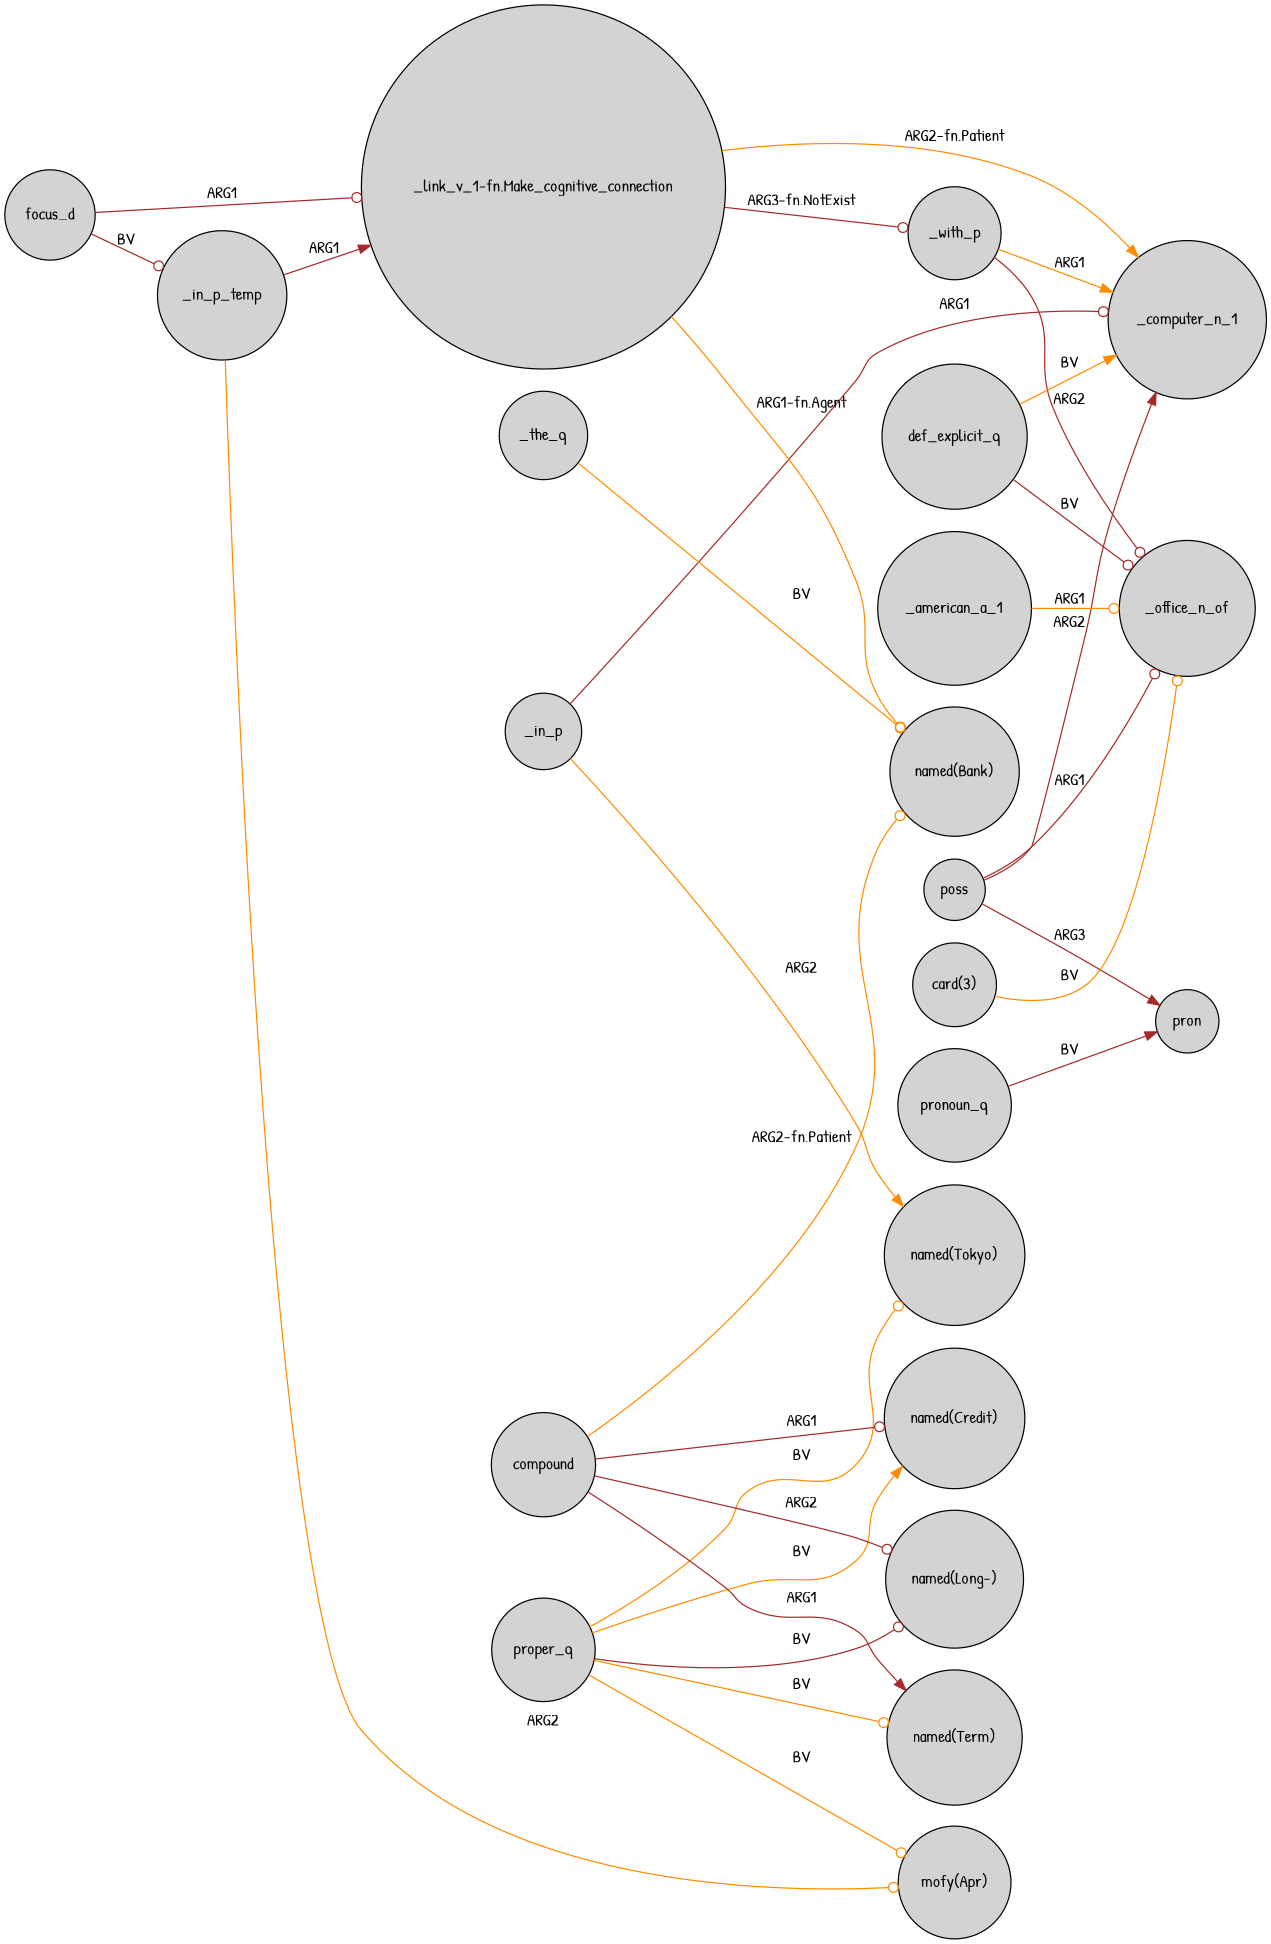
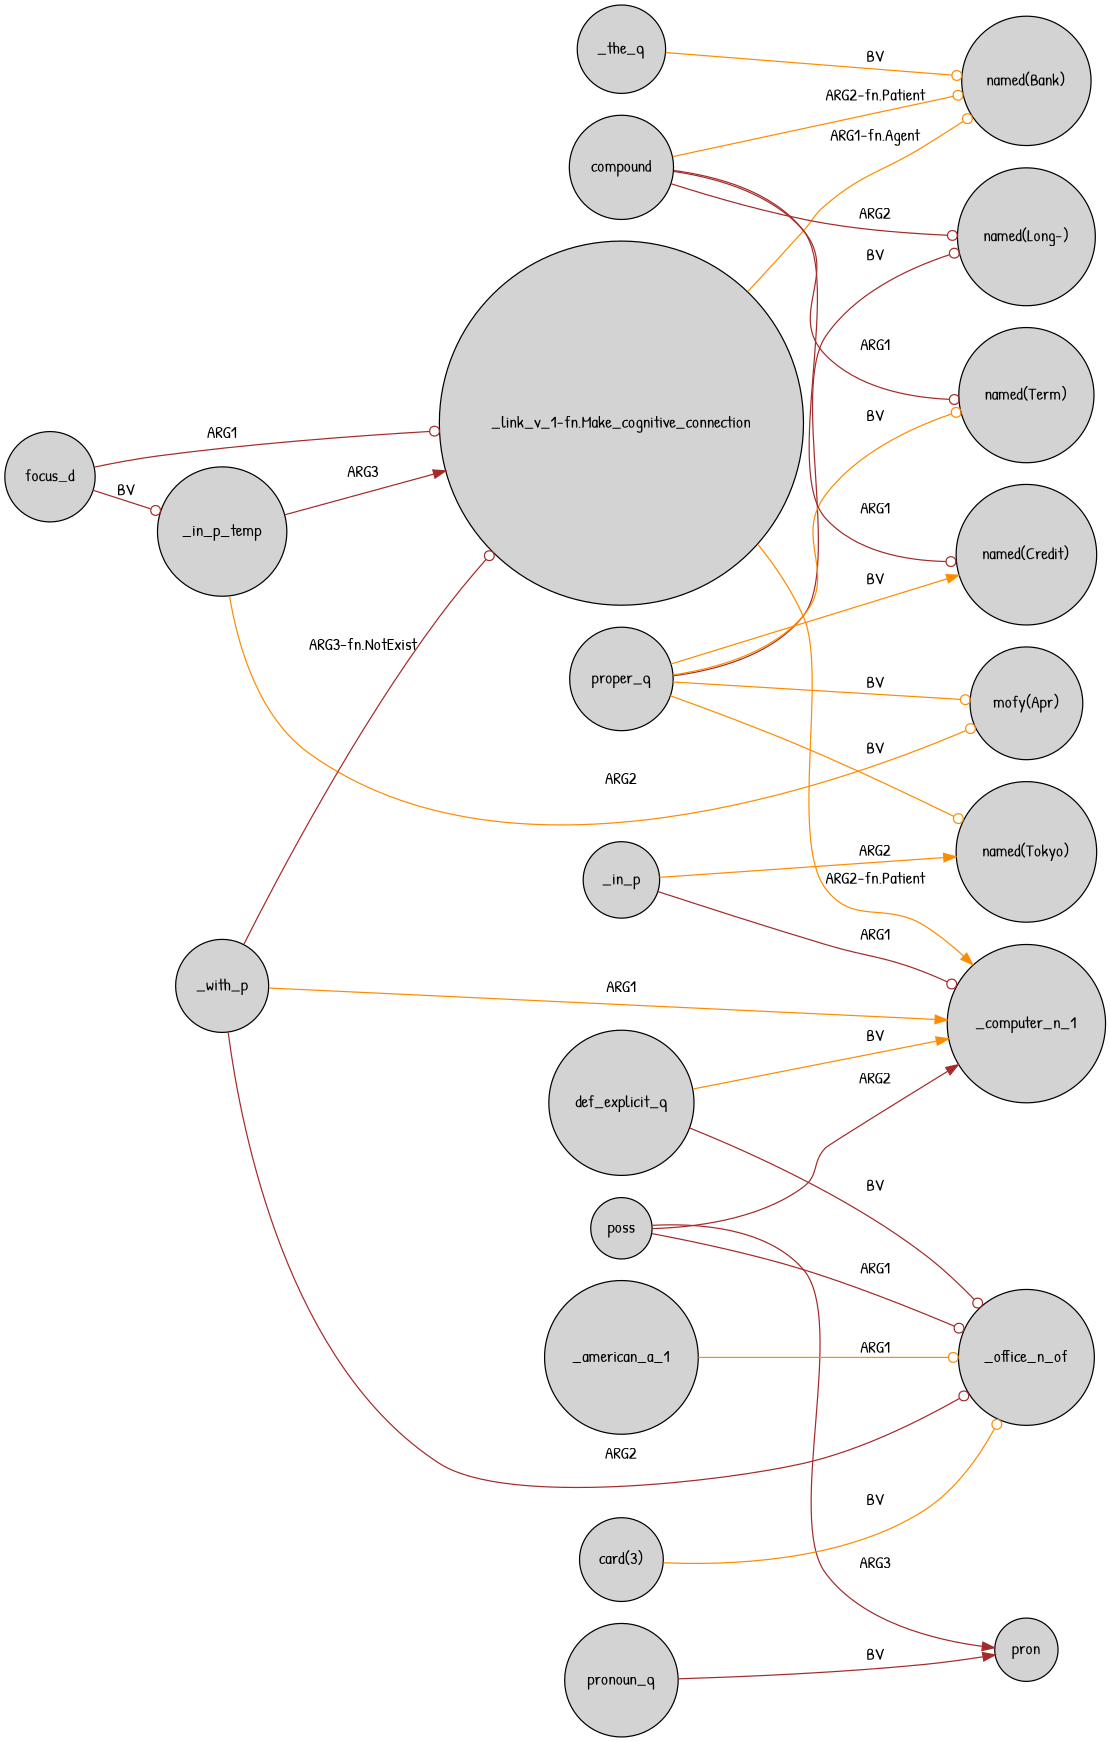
(811, 217) -> (354, 745)
(324, 248) -> (363, 472)
(740, 1602) -> (834, 362)
